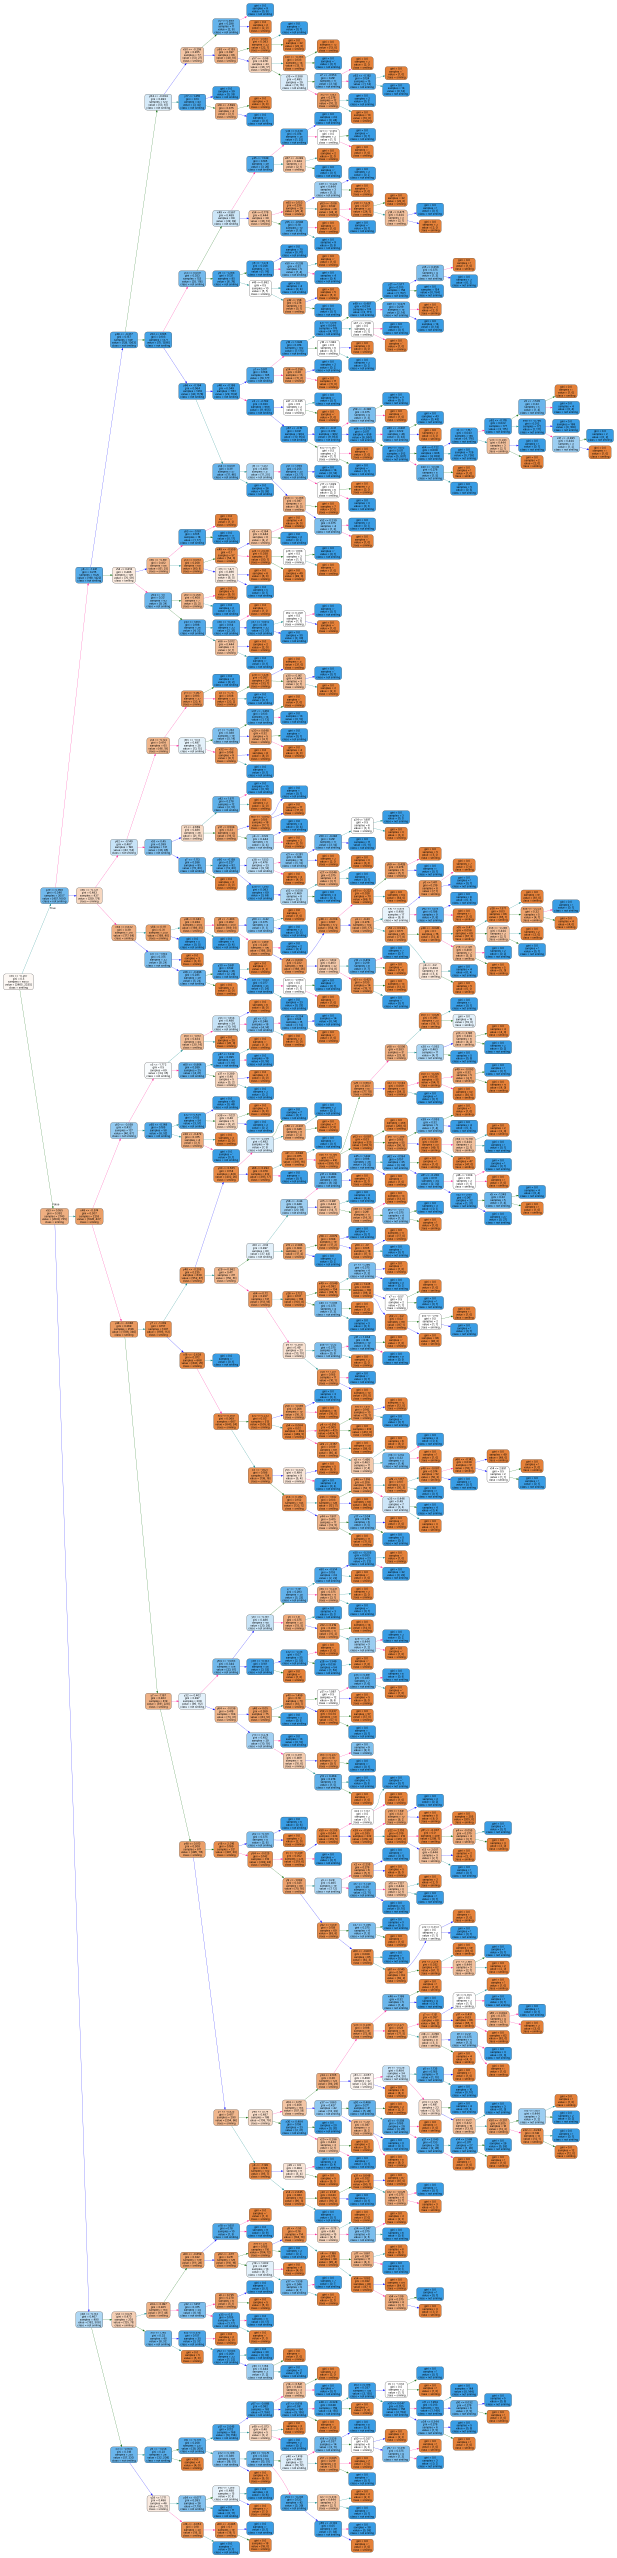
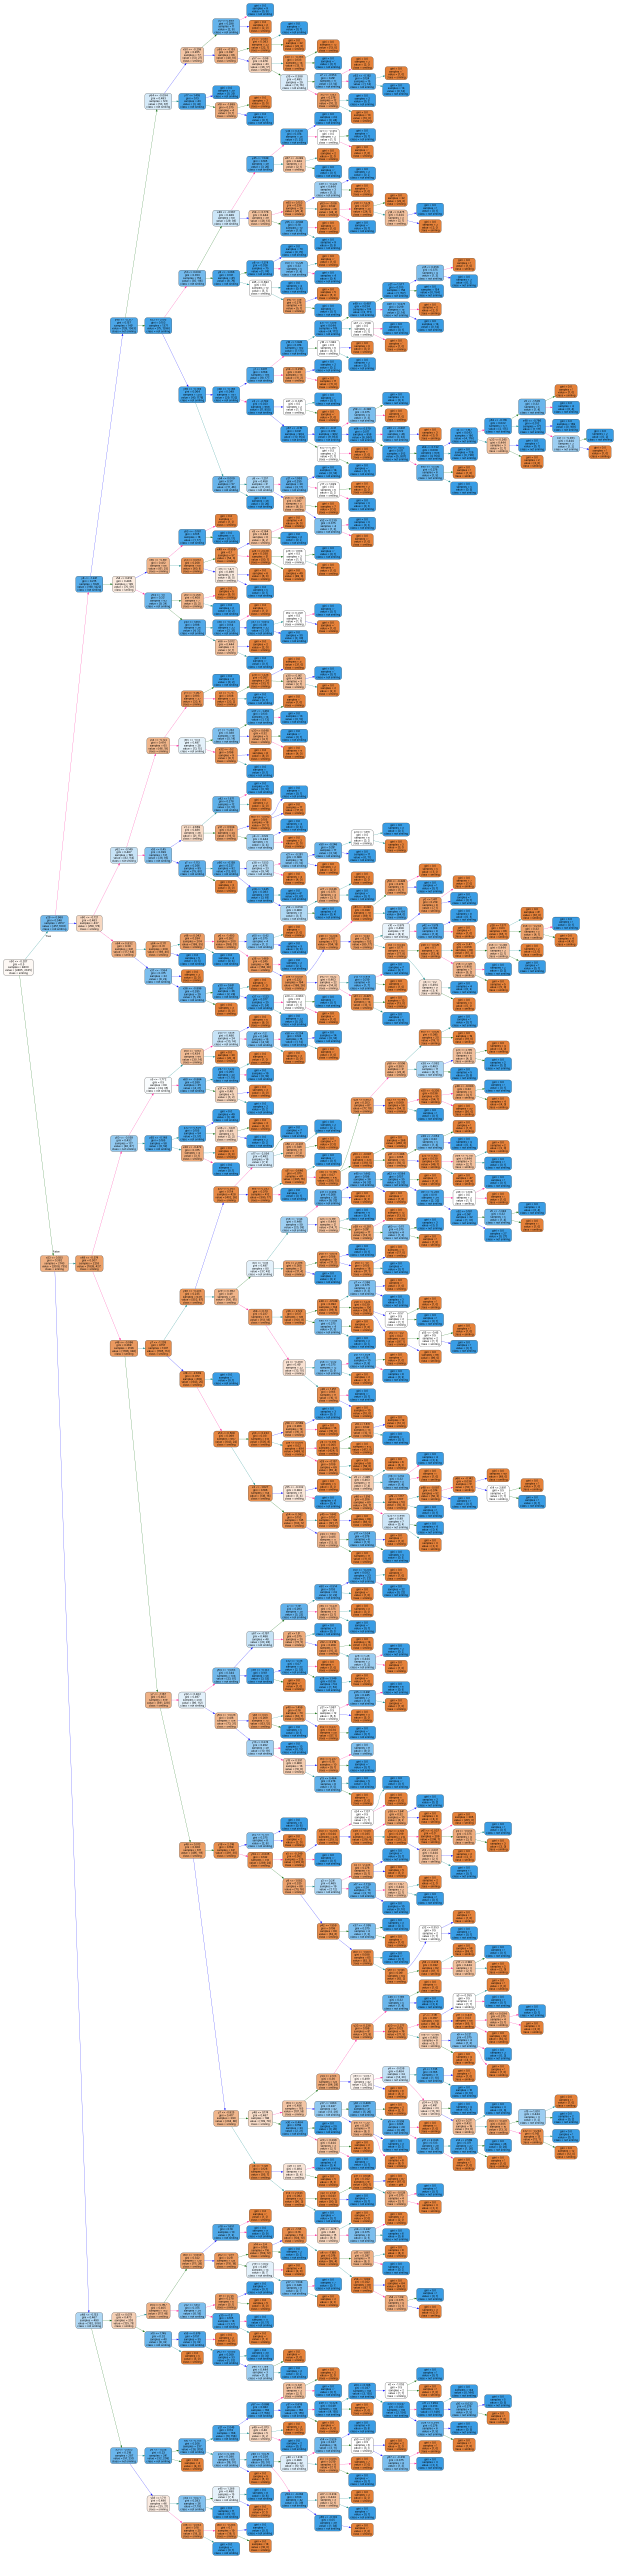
(430, 418) -> none
none -> (294, 895)
(396, 897) -> (396, 913)
(464, 1021) -> (464, 1038)
(362, 1716) -> none
(396, 2180) -> (396, 2180)
(362, 2529) -> none
